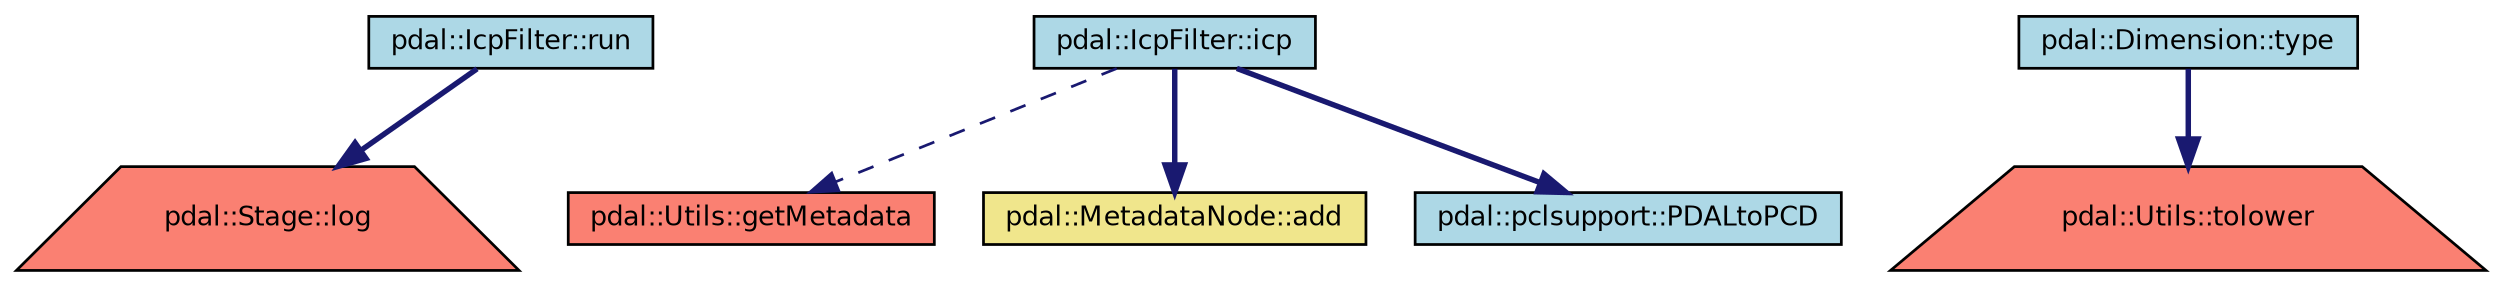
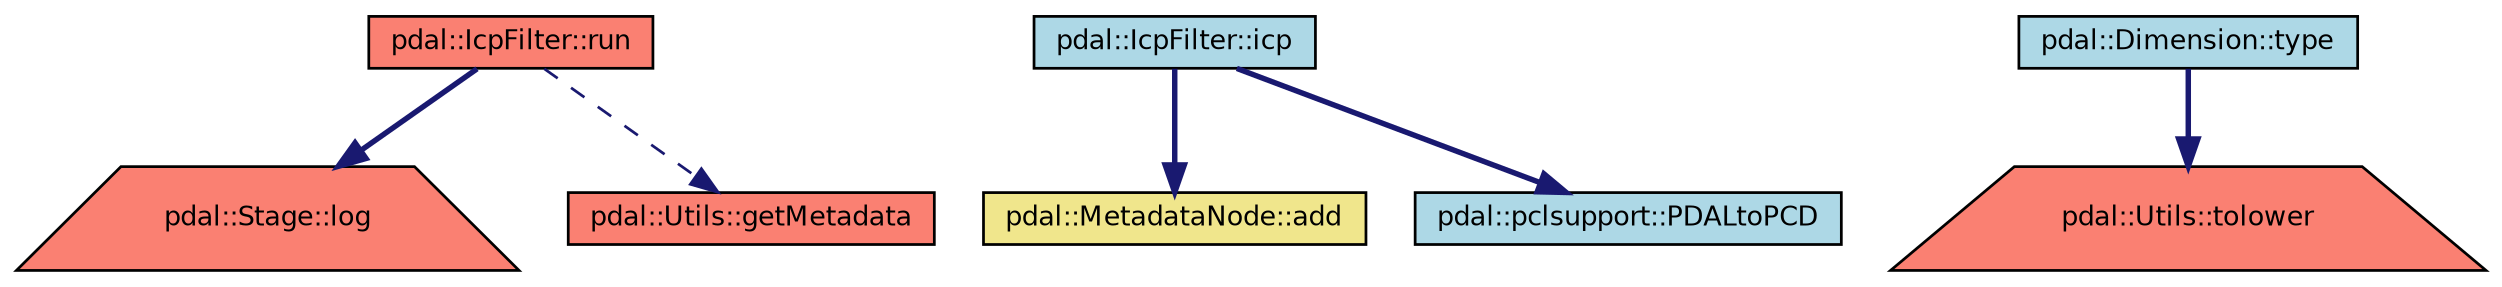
(511, 42) -> (511, 42)
(976, 125) -> (620, 123)
